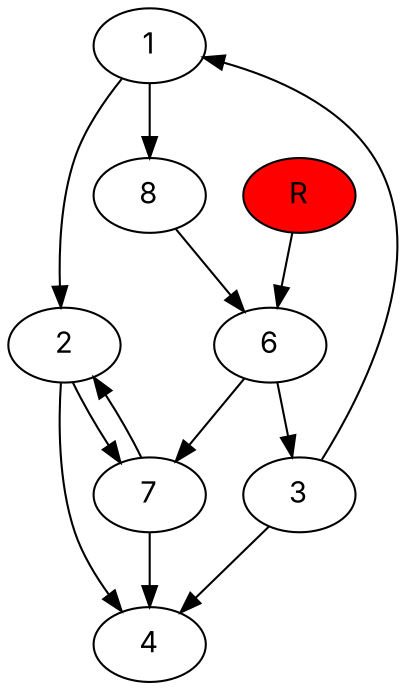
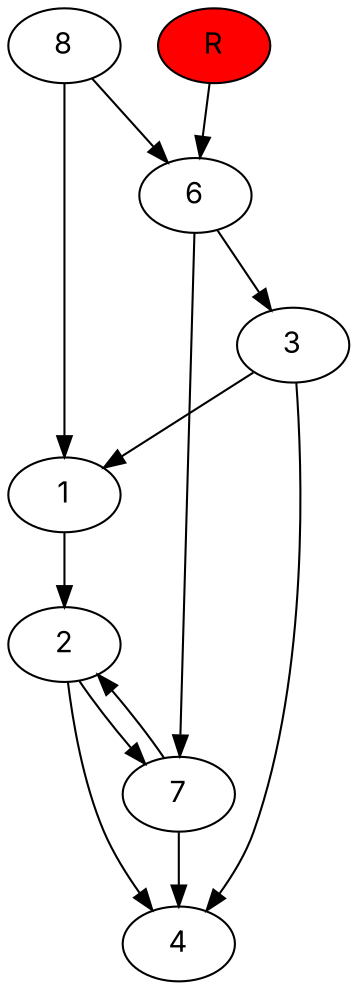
(150, 110) -> (64, 260)
